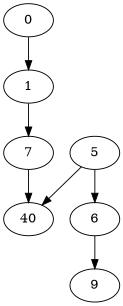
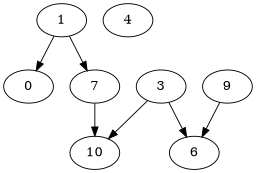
none -> (128, 20)
(29, 49) -> (47, 49)
(95, 153) -> (161, 87)
(29, 219) -> (95, 153)
(95, 248) -> (213, 116)
